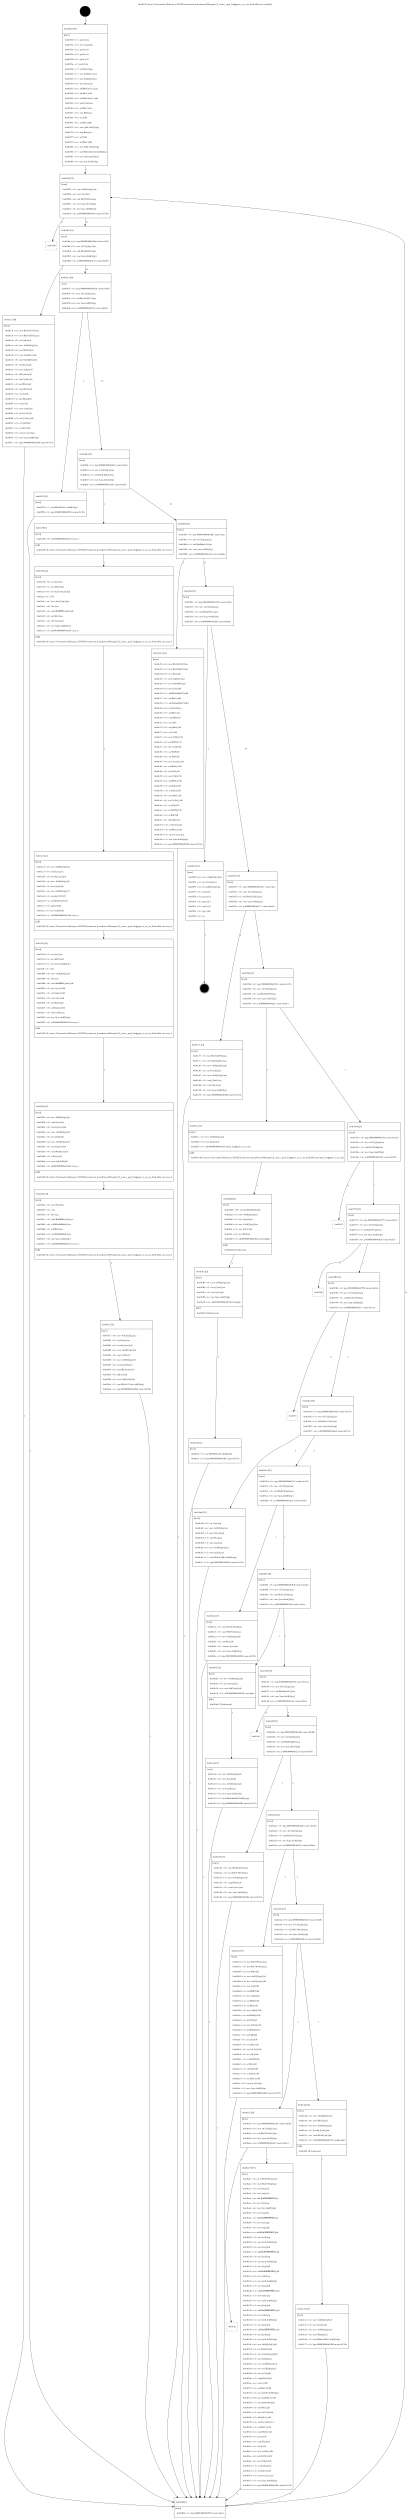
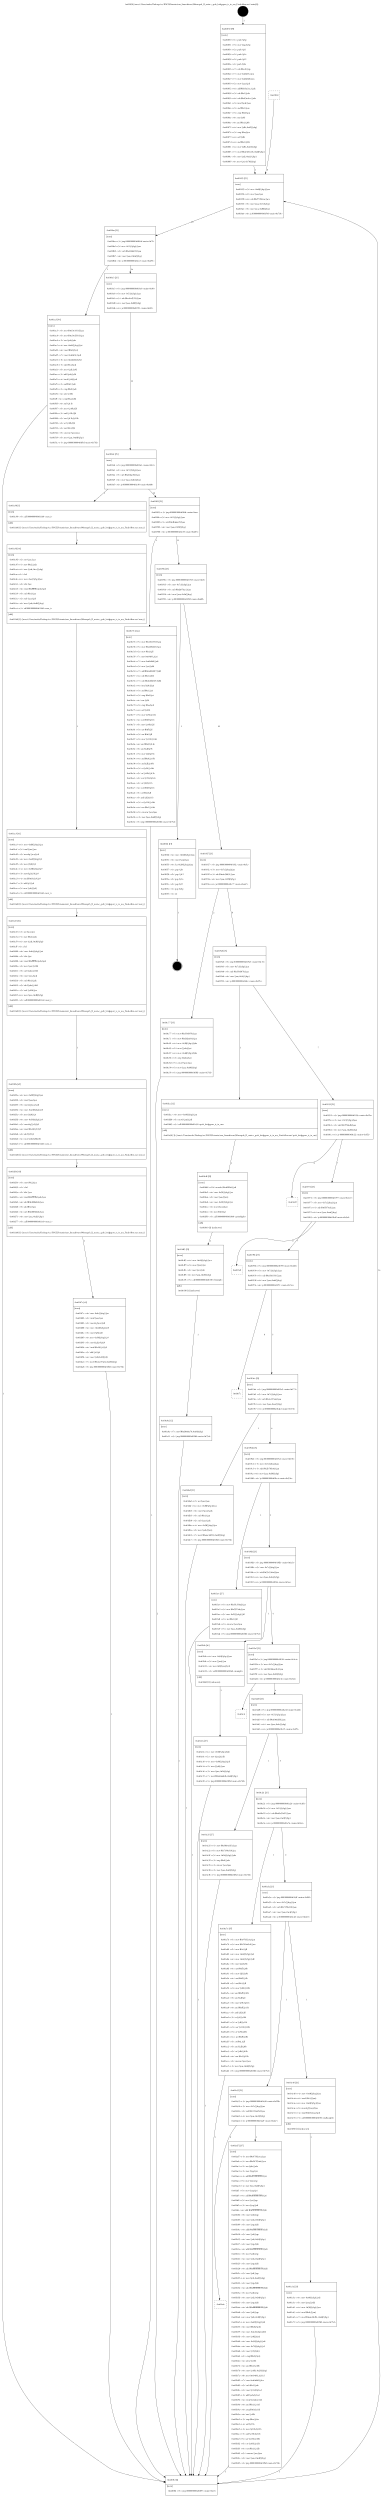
(57, 228) -> (271, 136)
(60, 504) -> none
